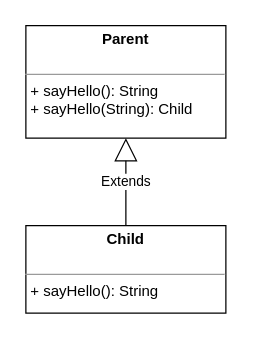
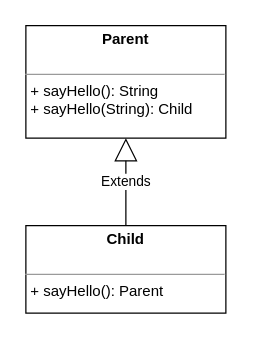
(98, 244) -> (100, 244)
